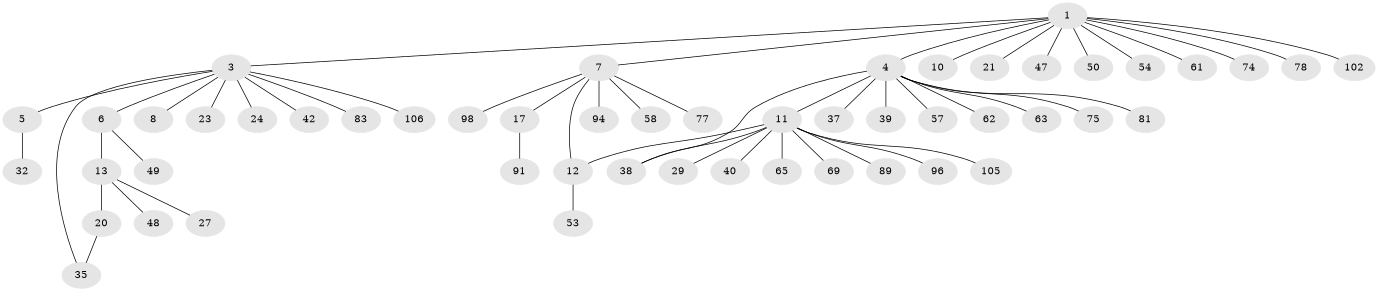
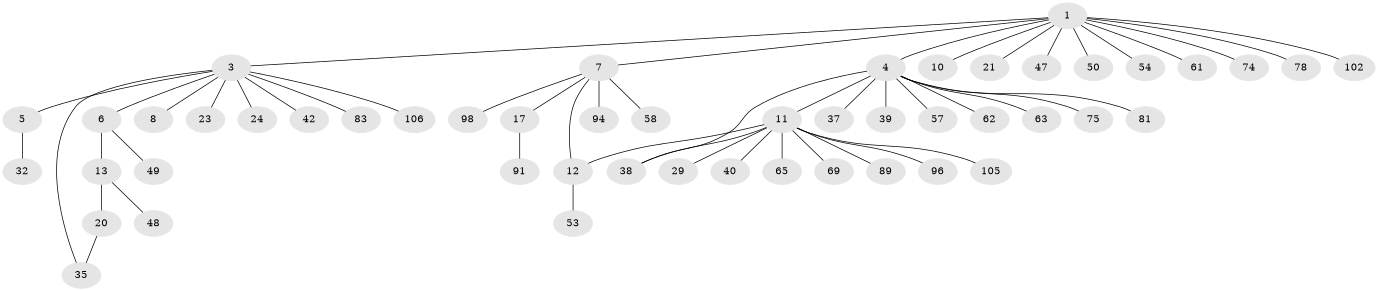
(703, 120) -> none
(205, 223) -> none
